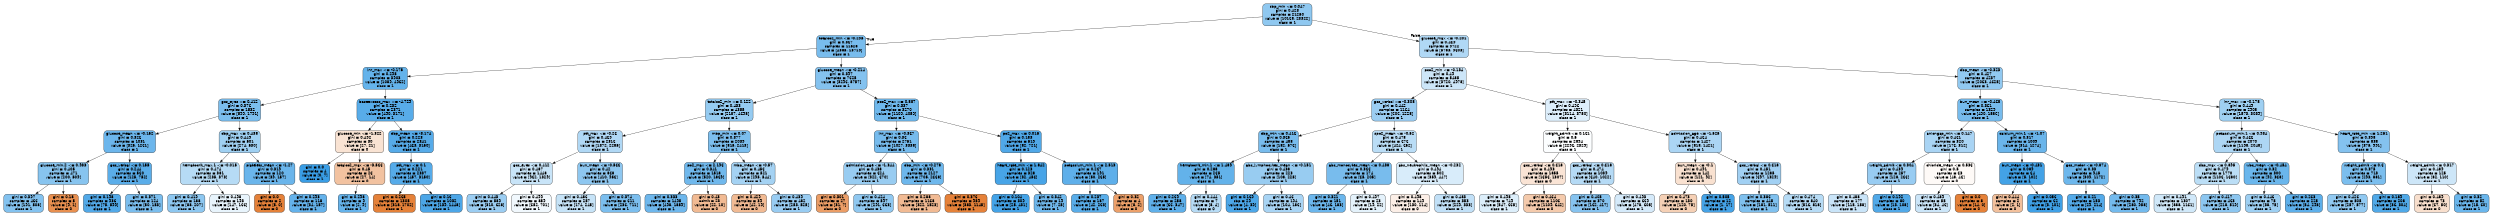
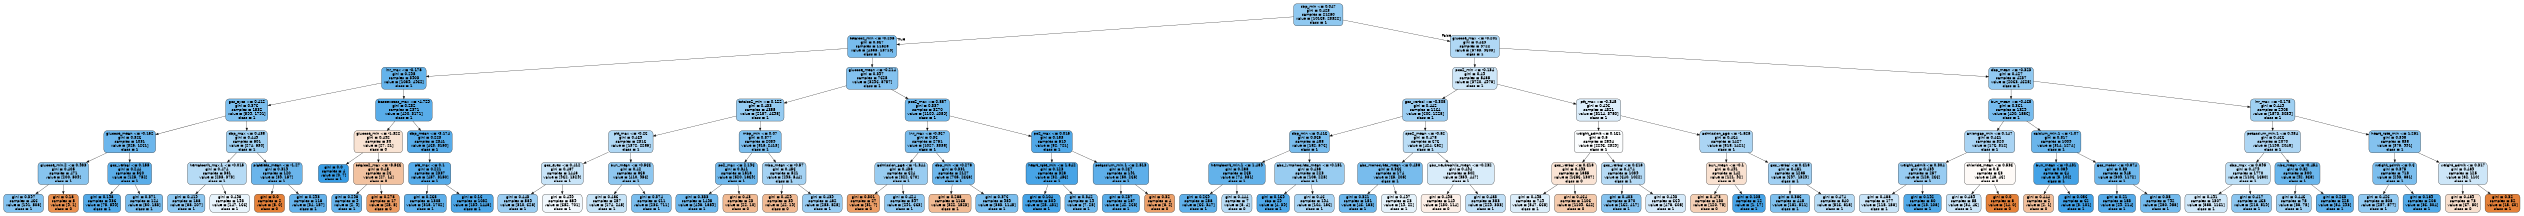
none -> (383, 203)
(394, 203) -> (425, 203)
(709, 203) -> (740, 203)
(966, 203) -> (997, 203)
(1718, 203) -> (1749, 203)
(2472, 203) -> (2503, 203)
